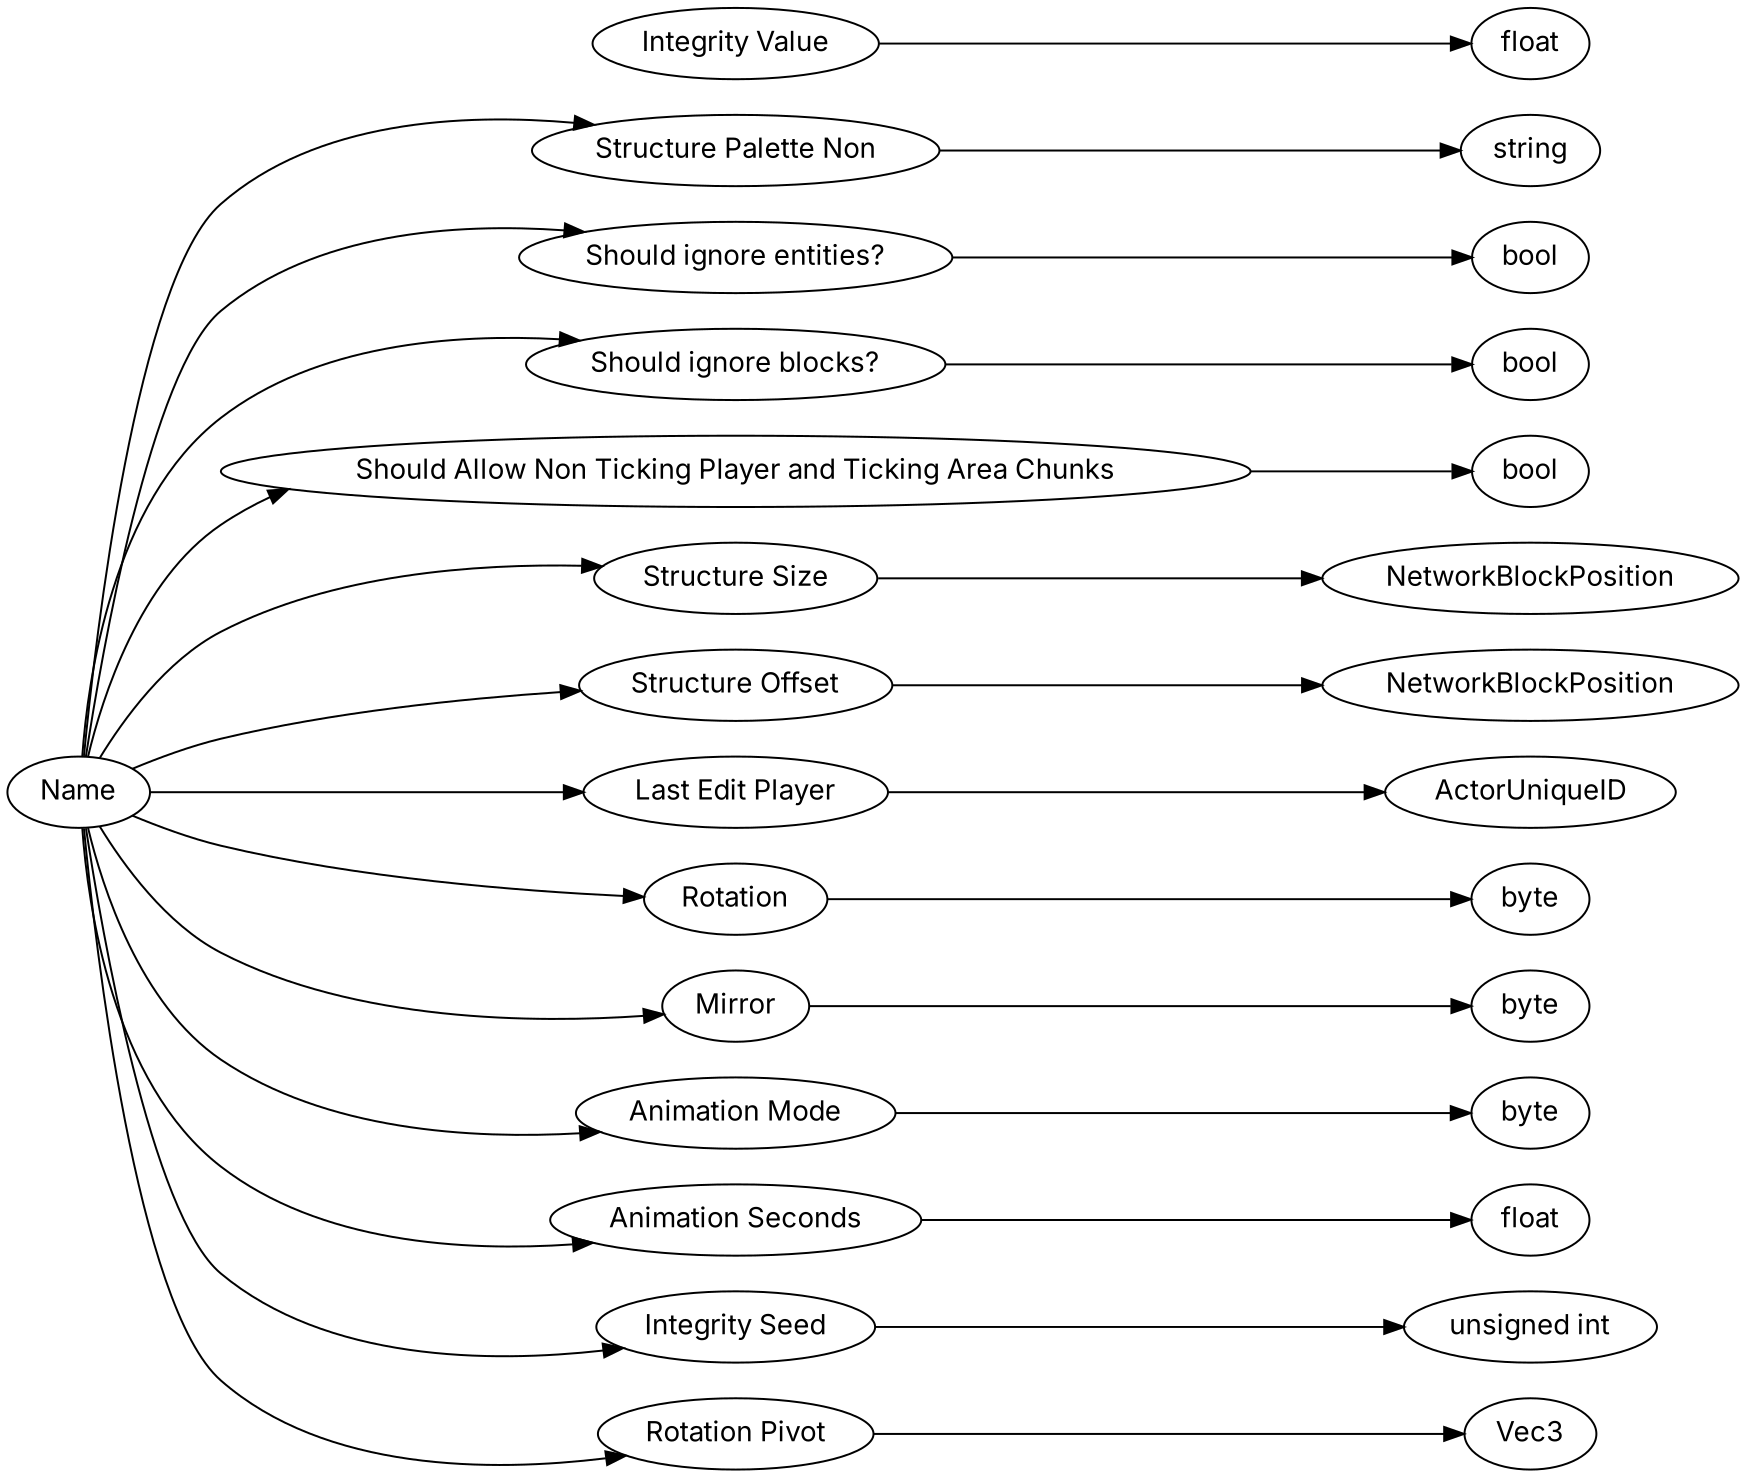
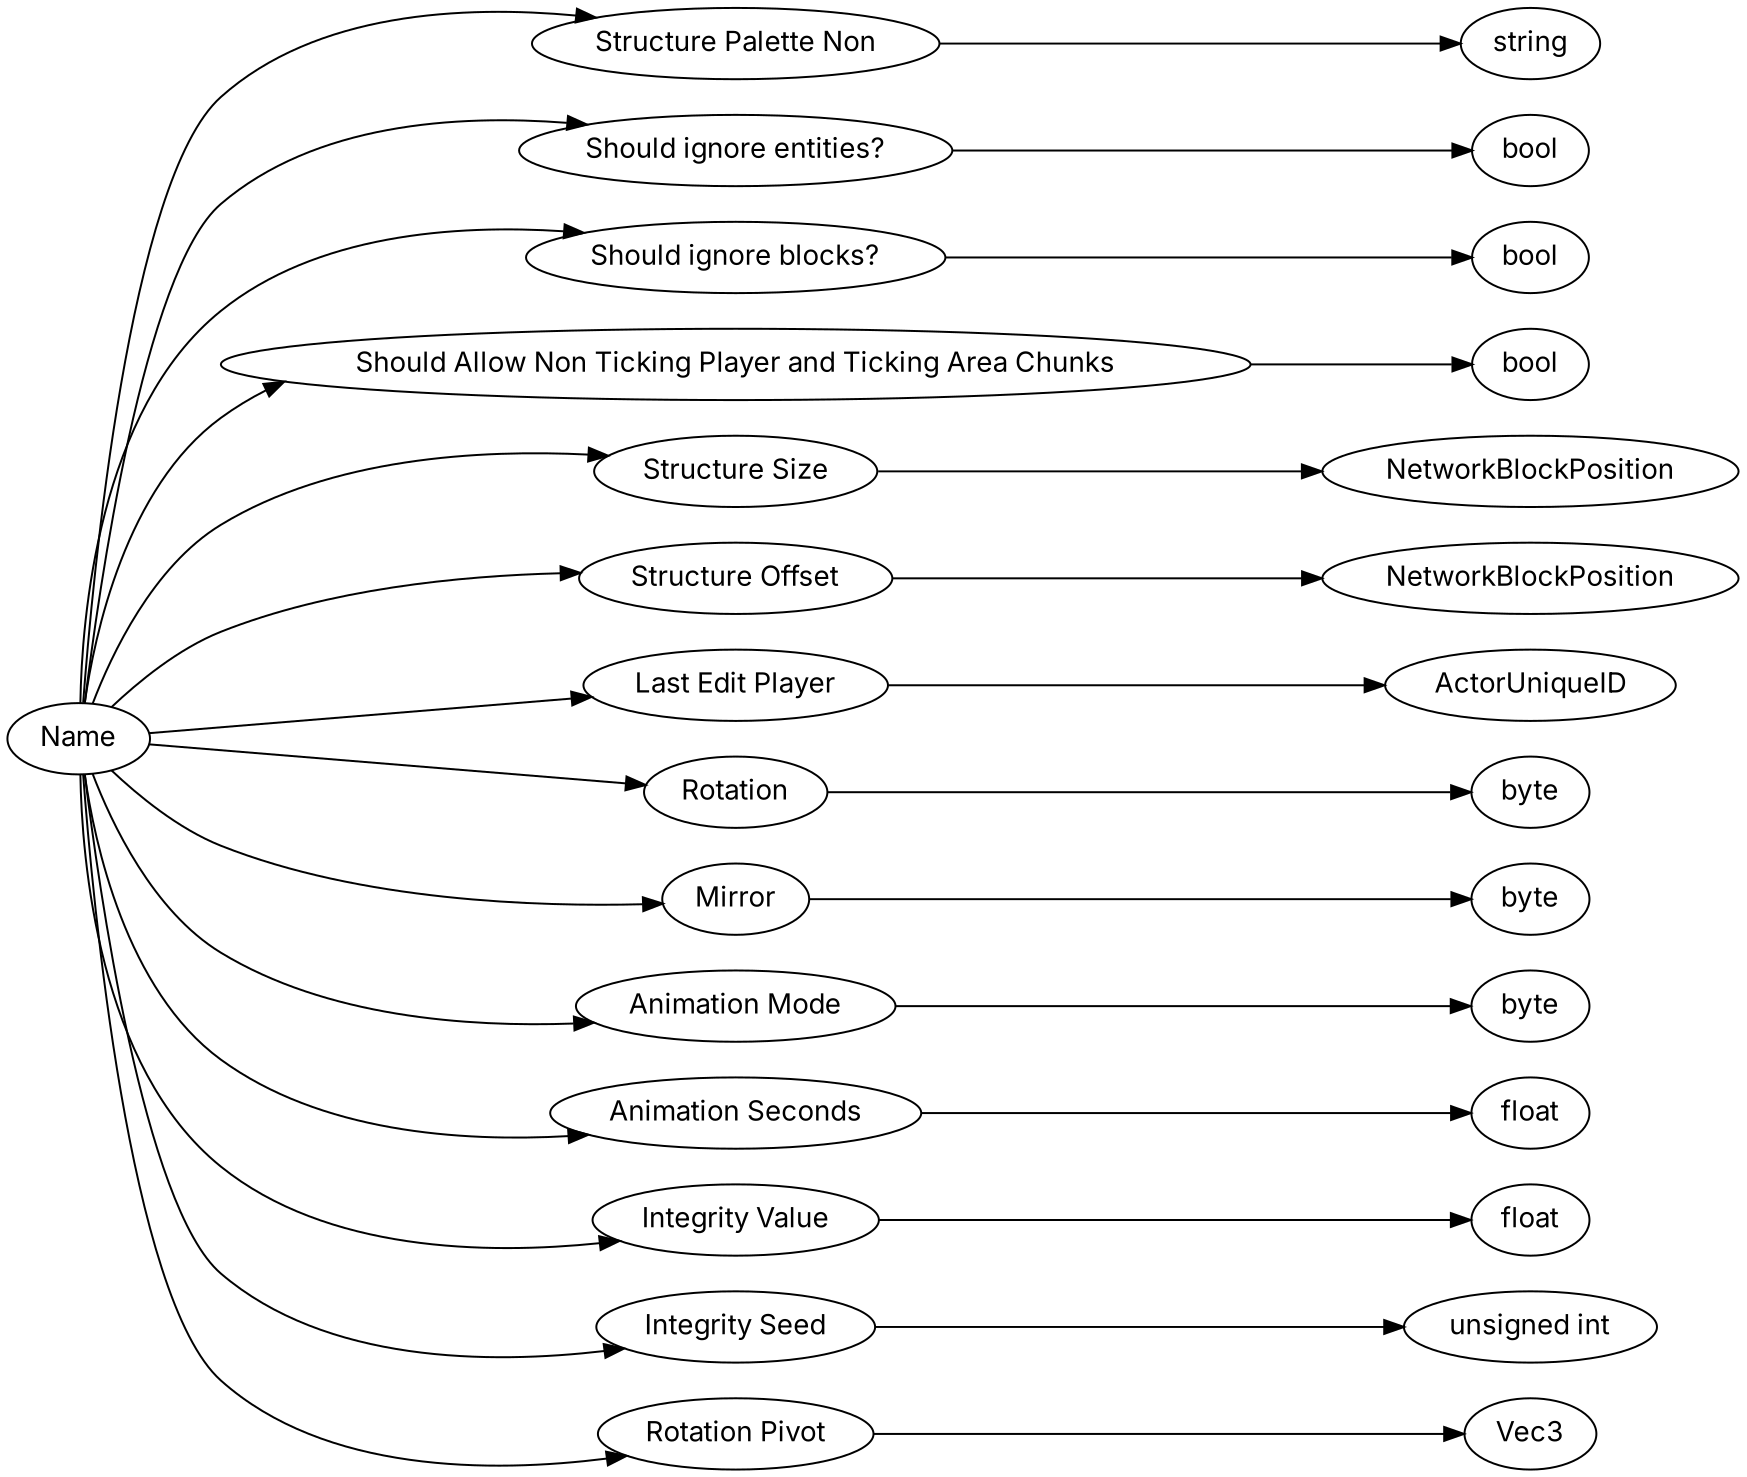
none -> (209, 1155)
